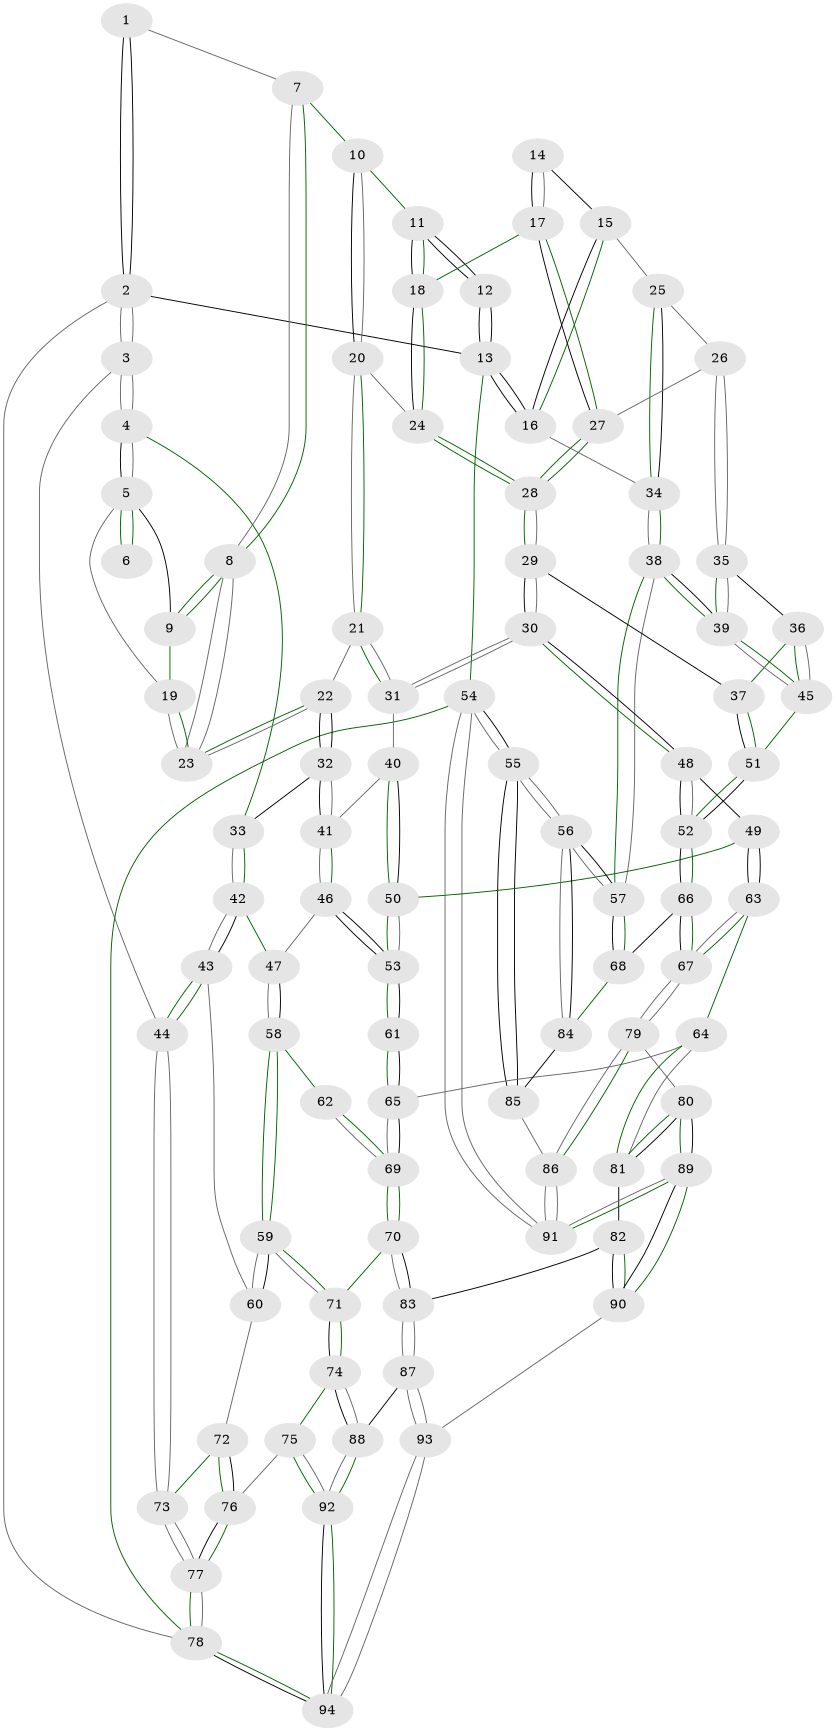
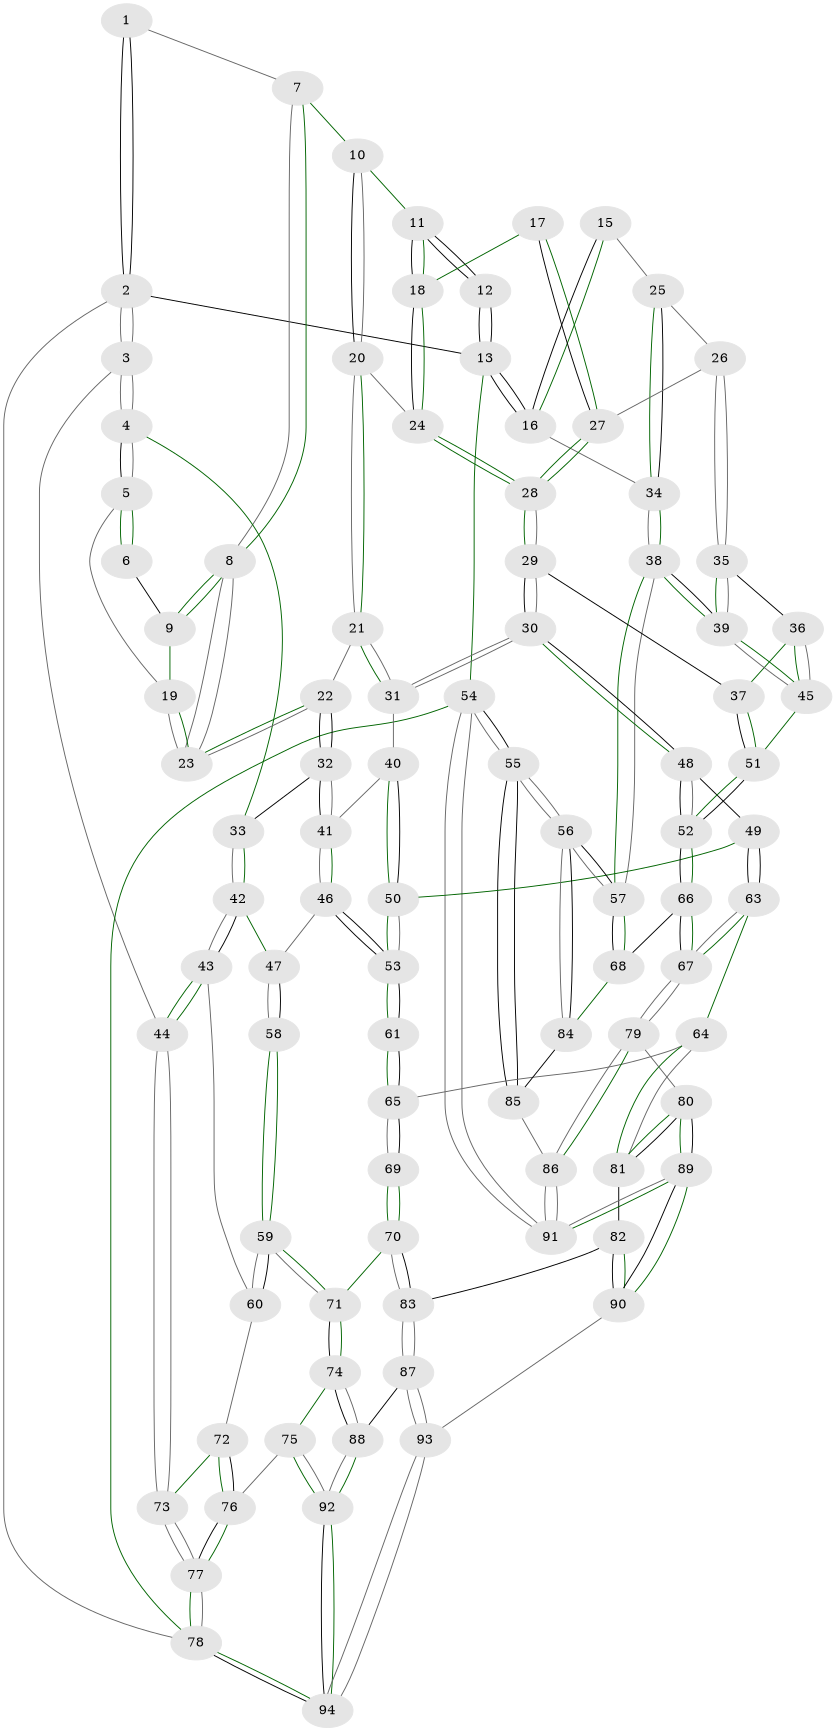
(538, 156) -> none
(164, 557) -> (148, 595)
(326, 1102) -> none
